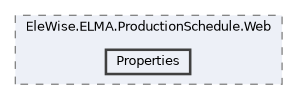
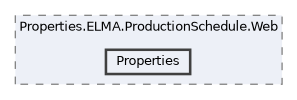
(149, 27) -> (149, 27)
